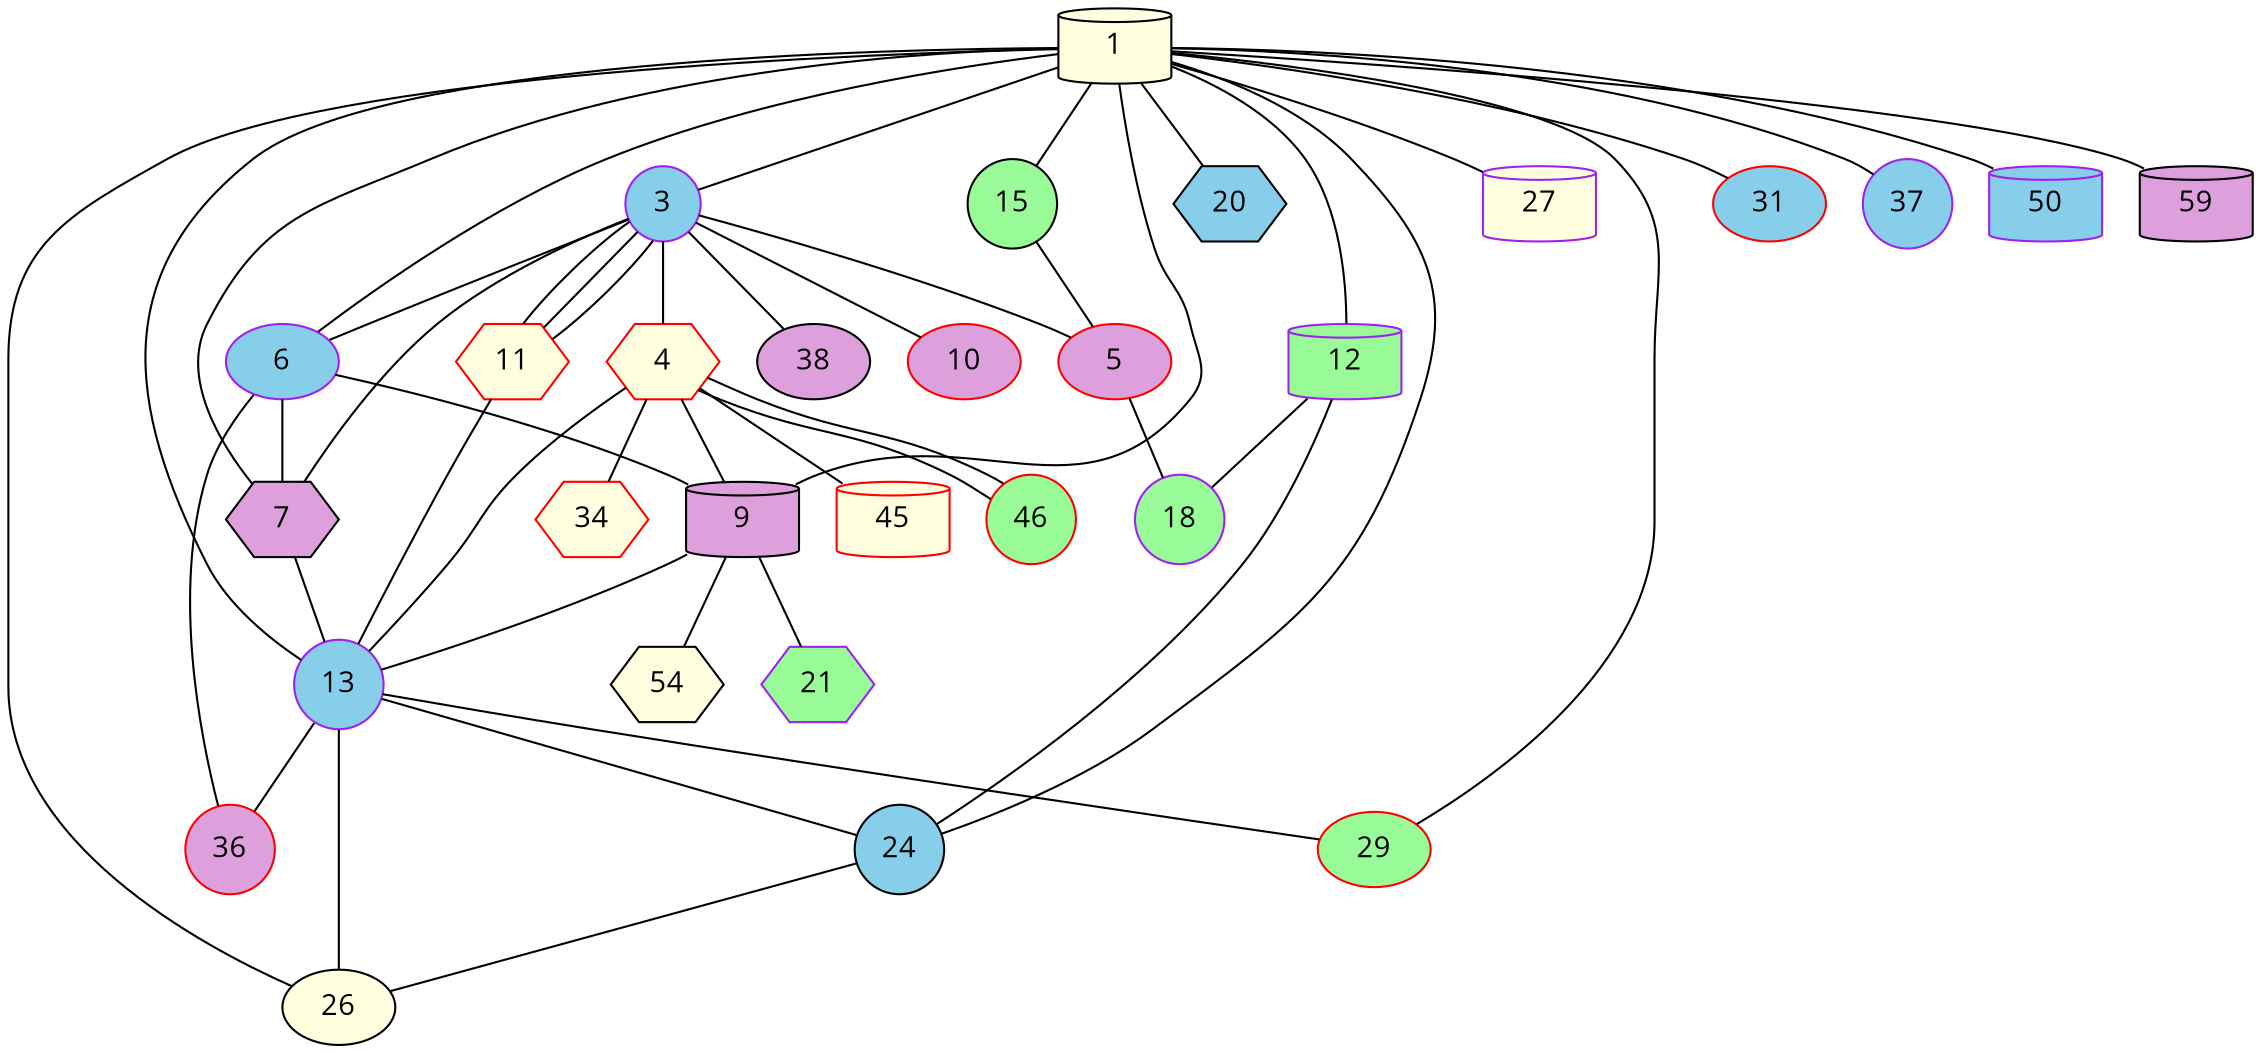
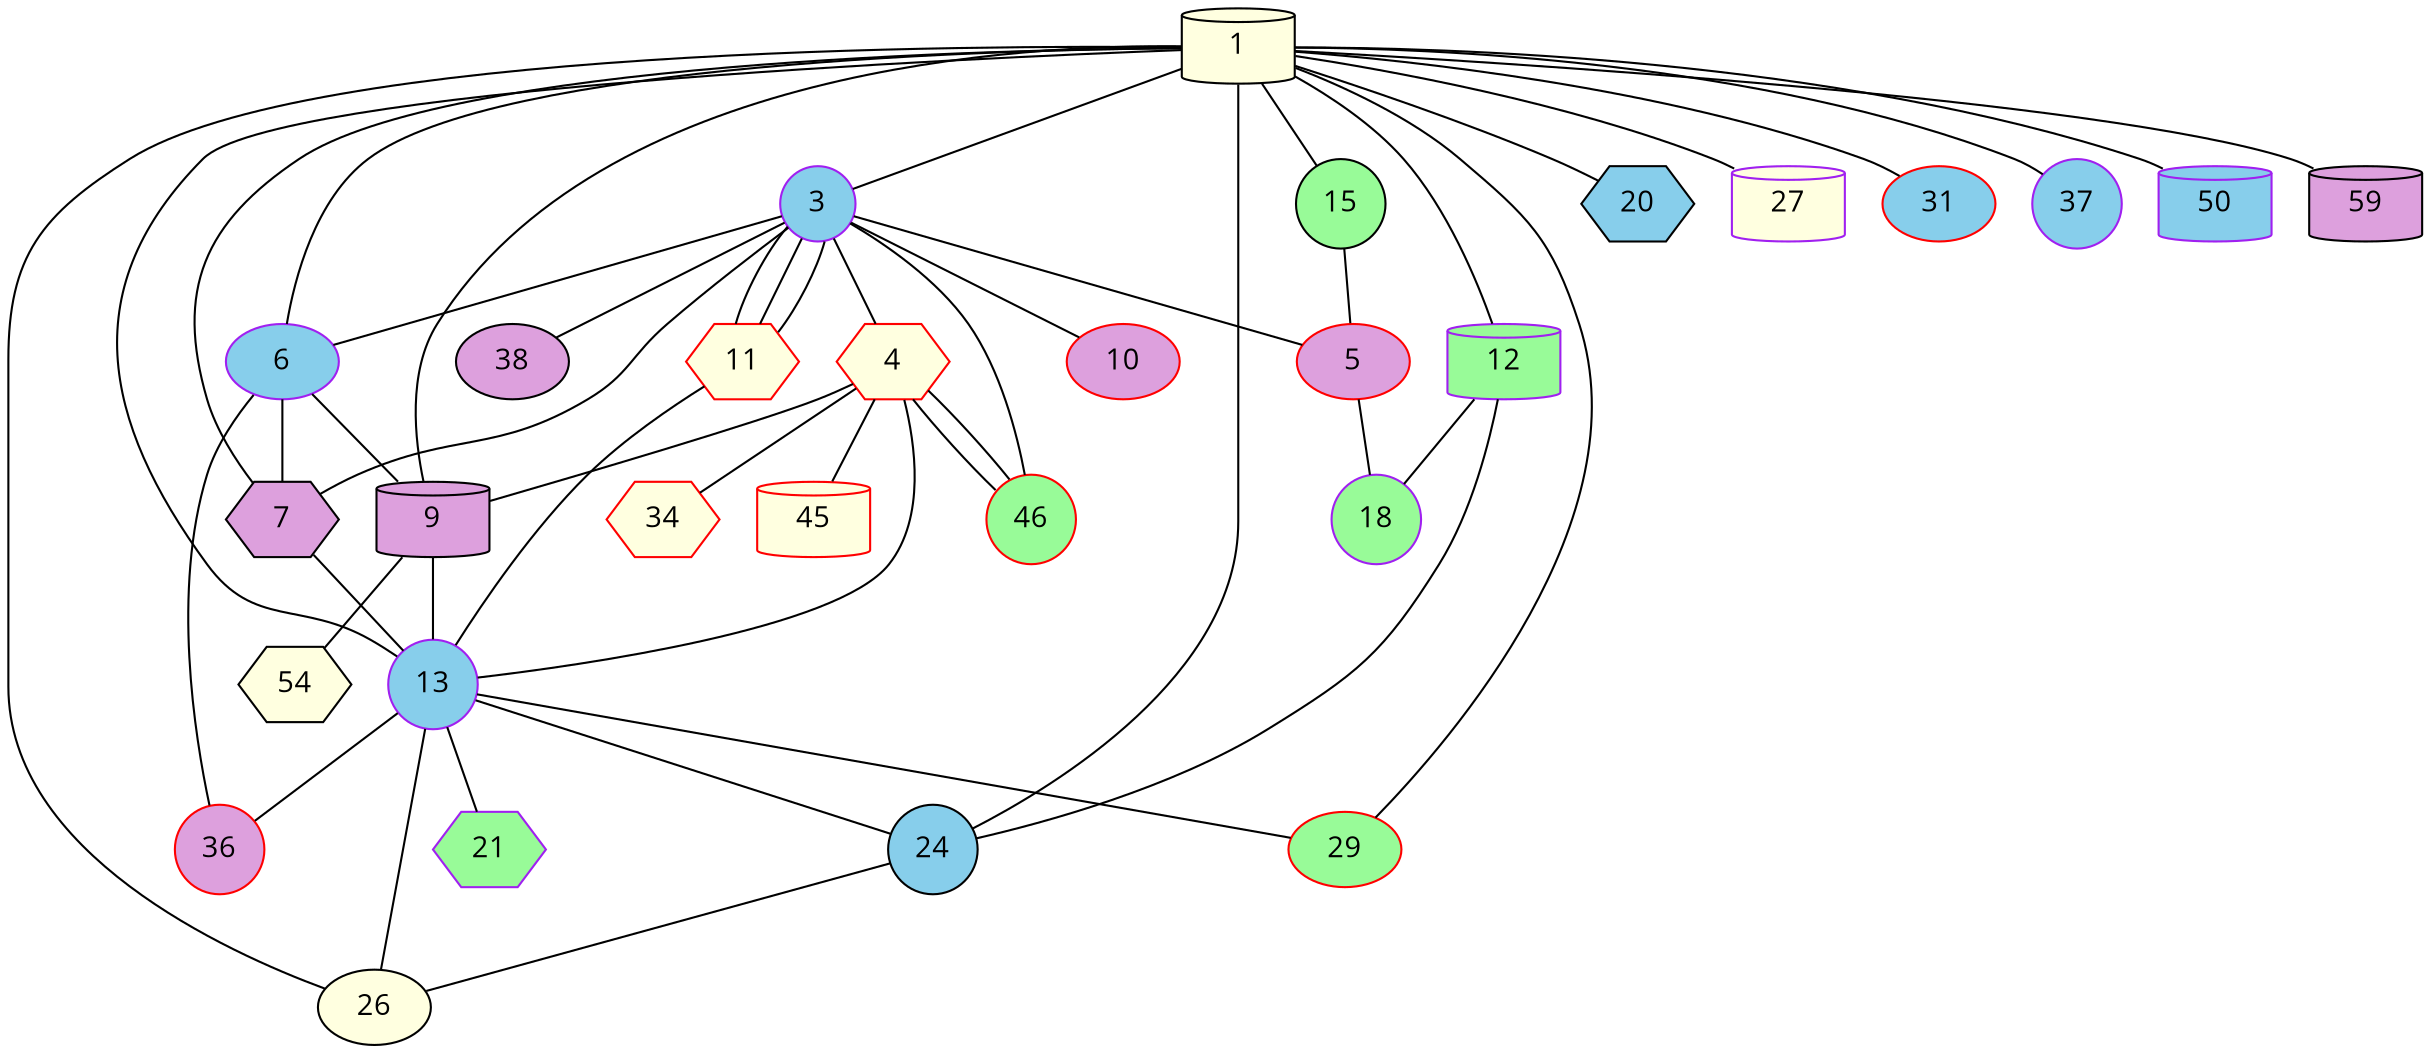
none -> (970, 326)
(780, 602) -> (462, 769)
